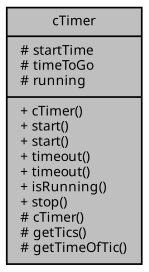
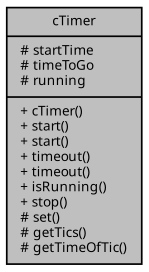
(52, 218) -> (40, 218)
